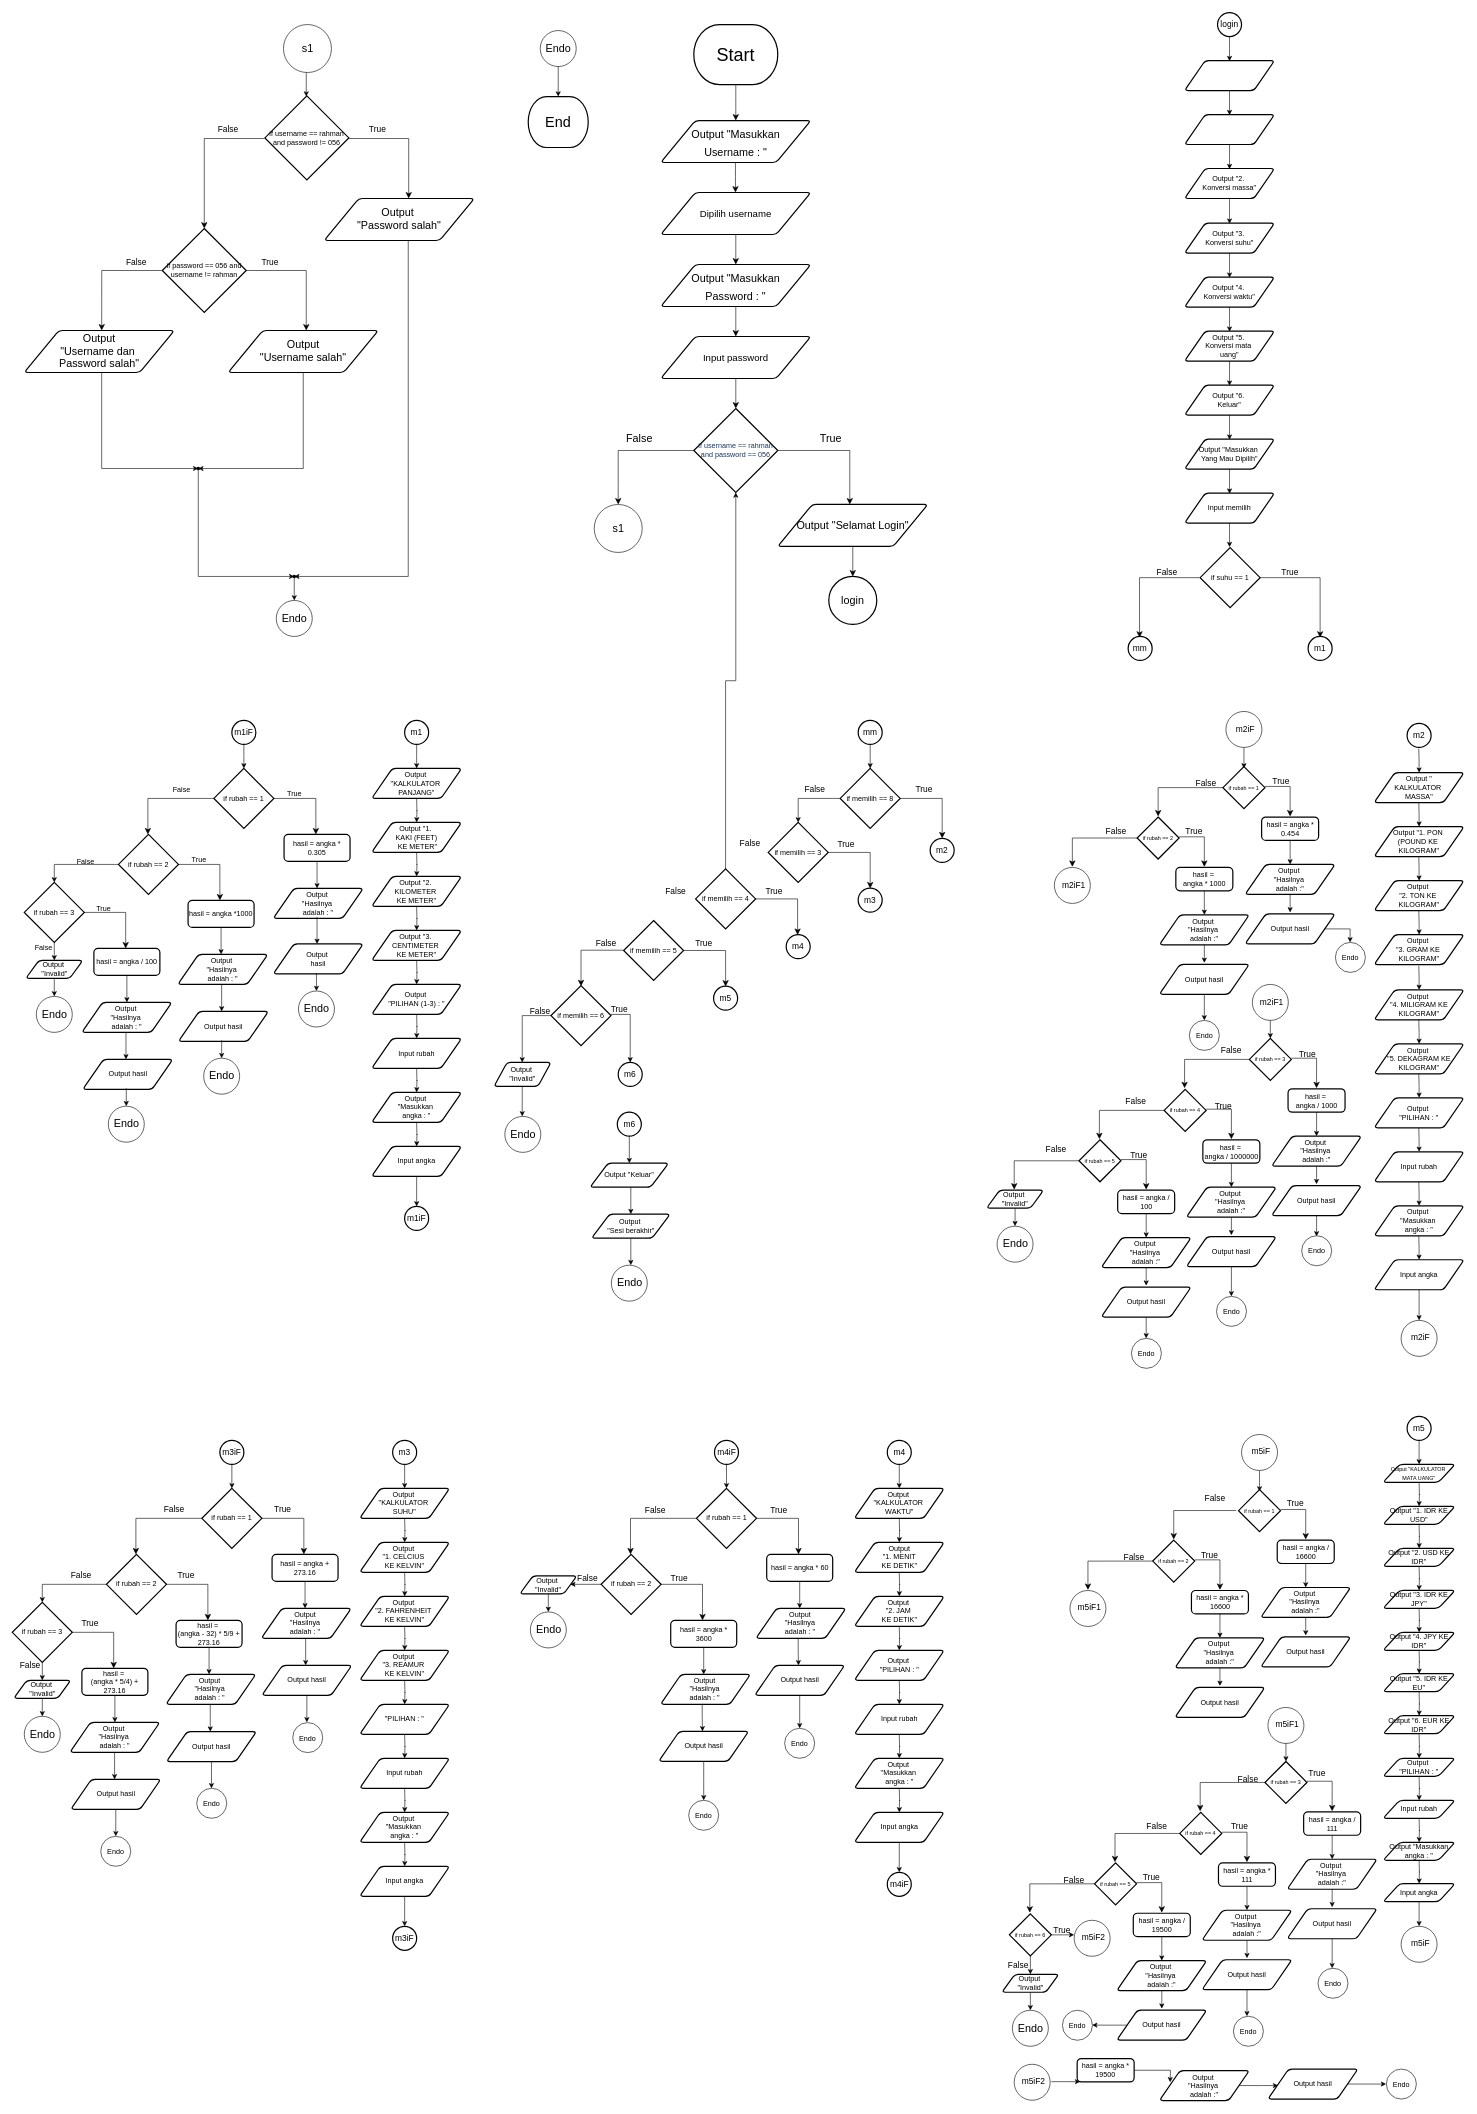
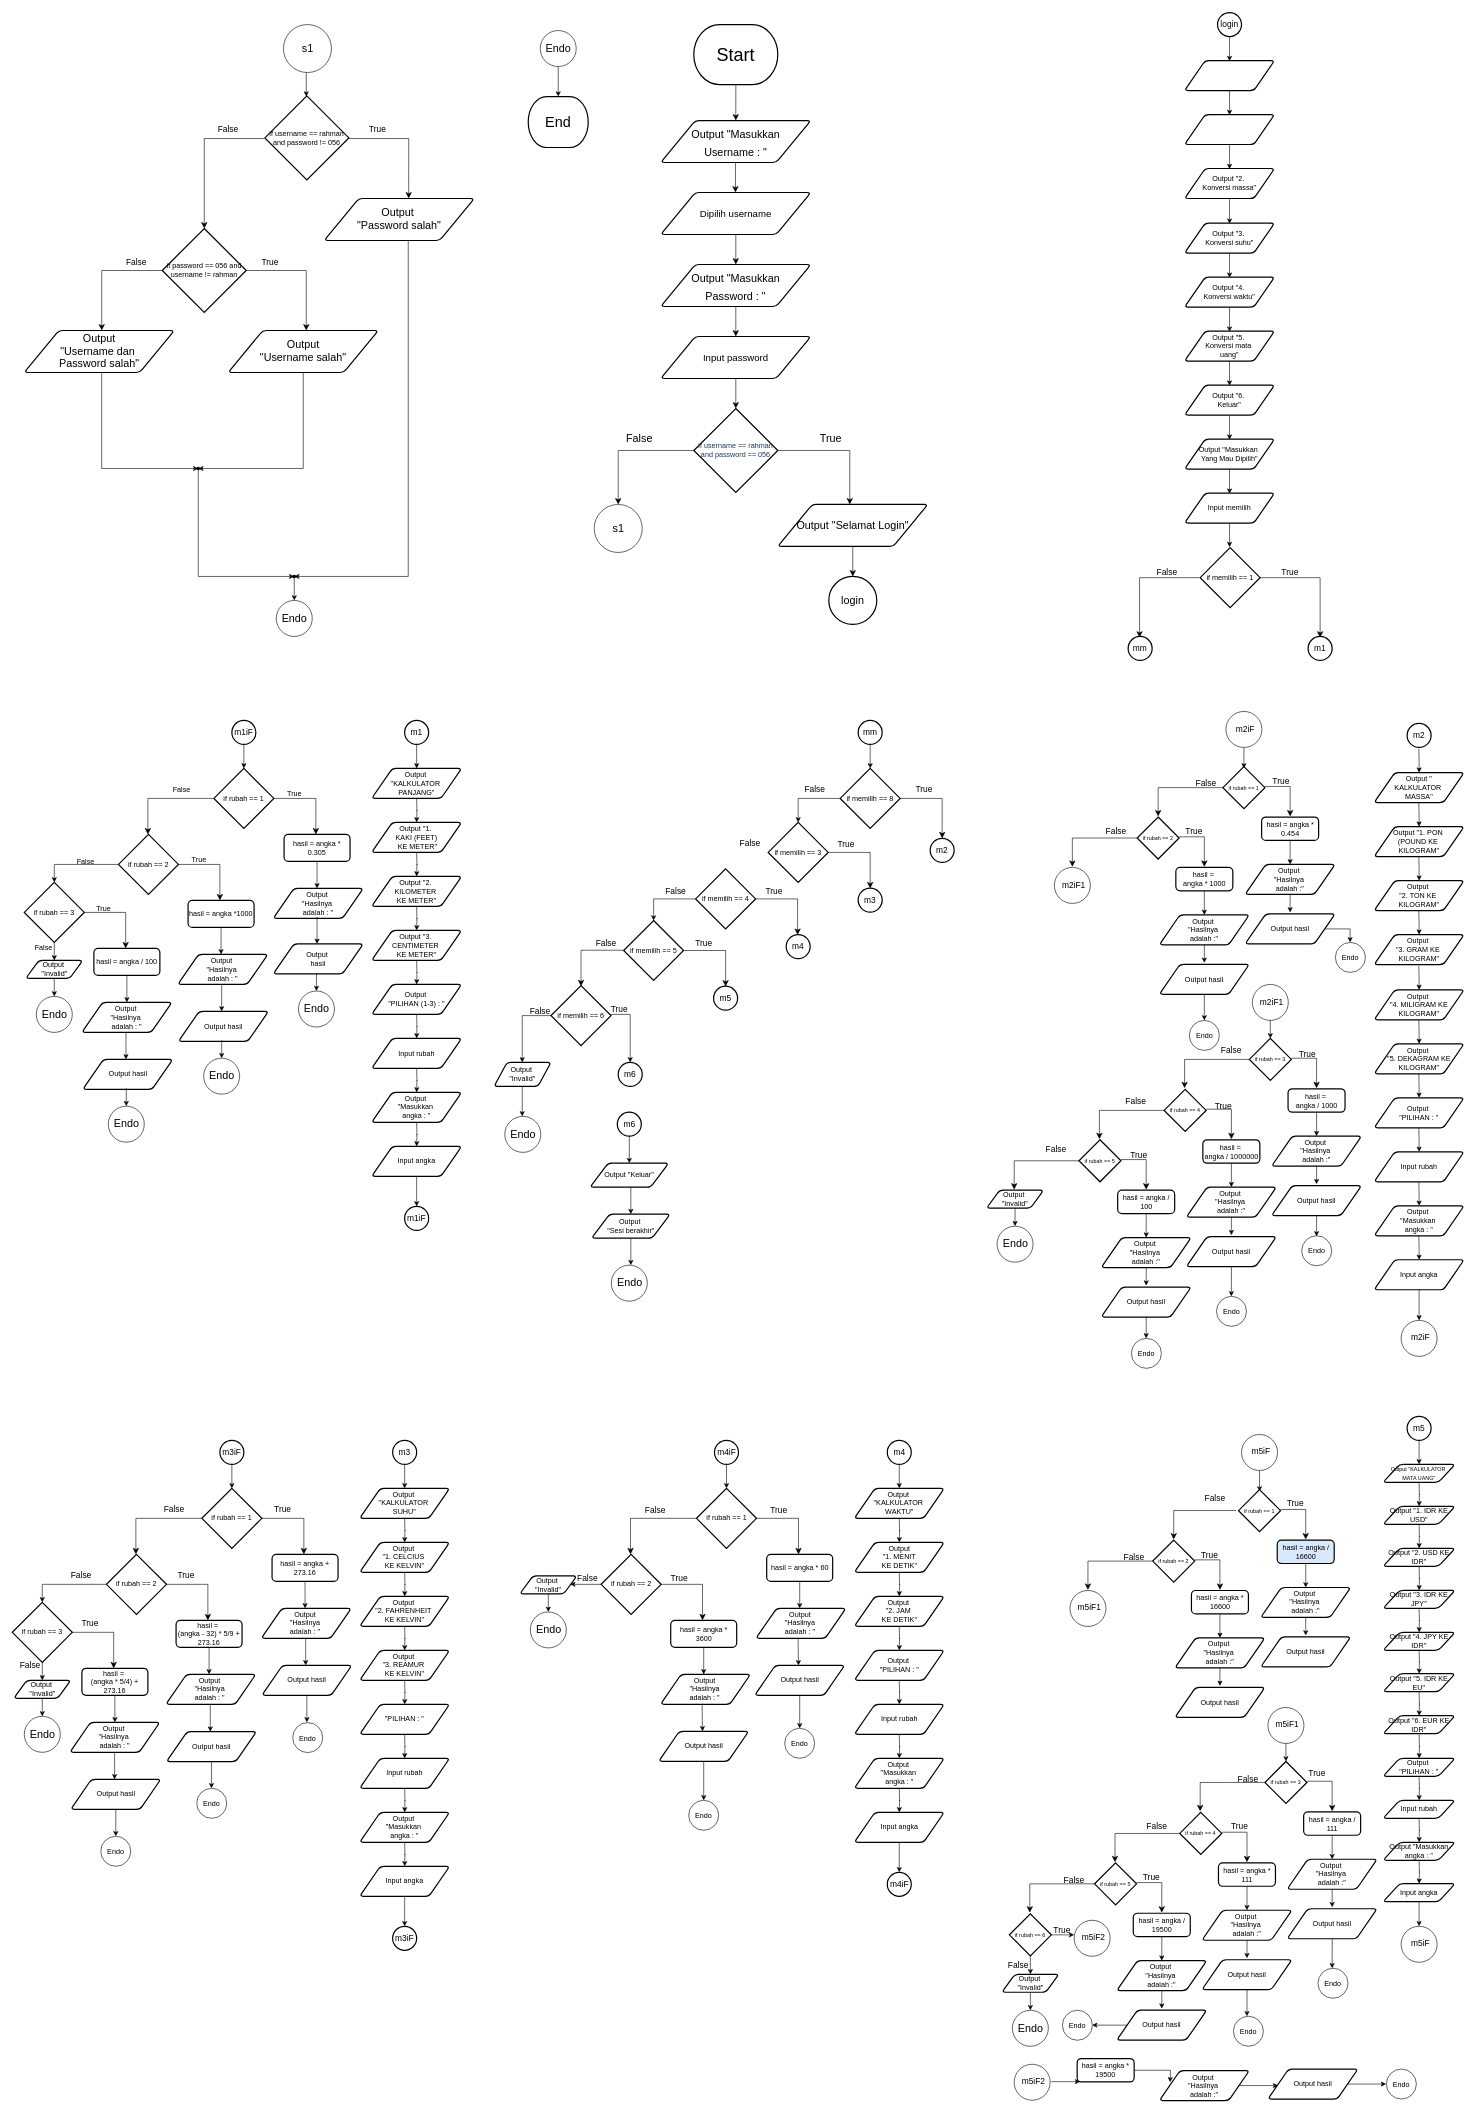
(1230, 578) -> (1230, 578)
(726, 769) -> (654, 907)
(1306, 1552) -> (1306, 1552)
